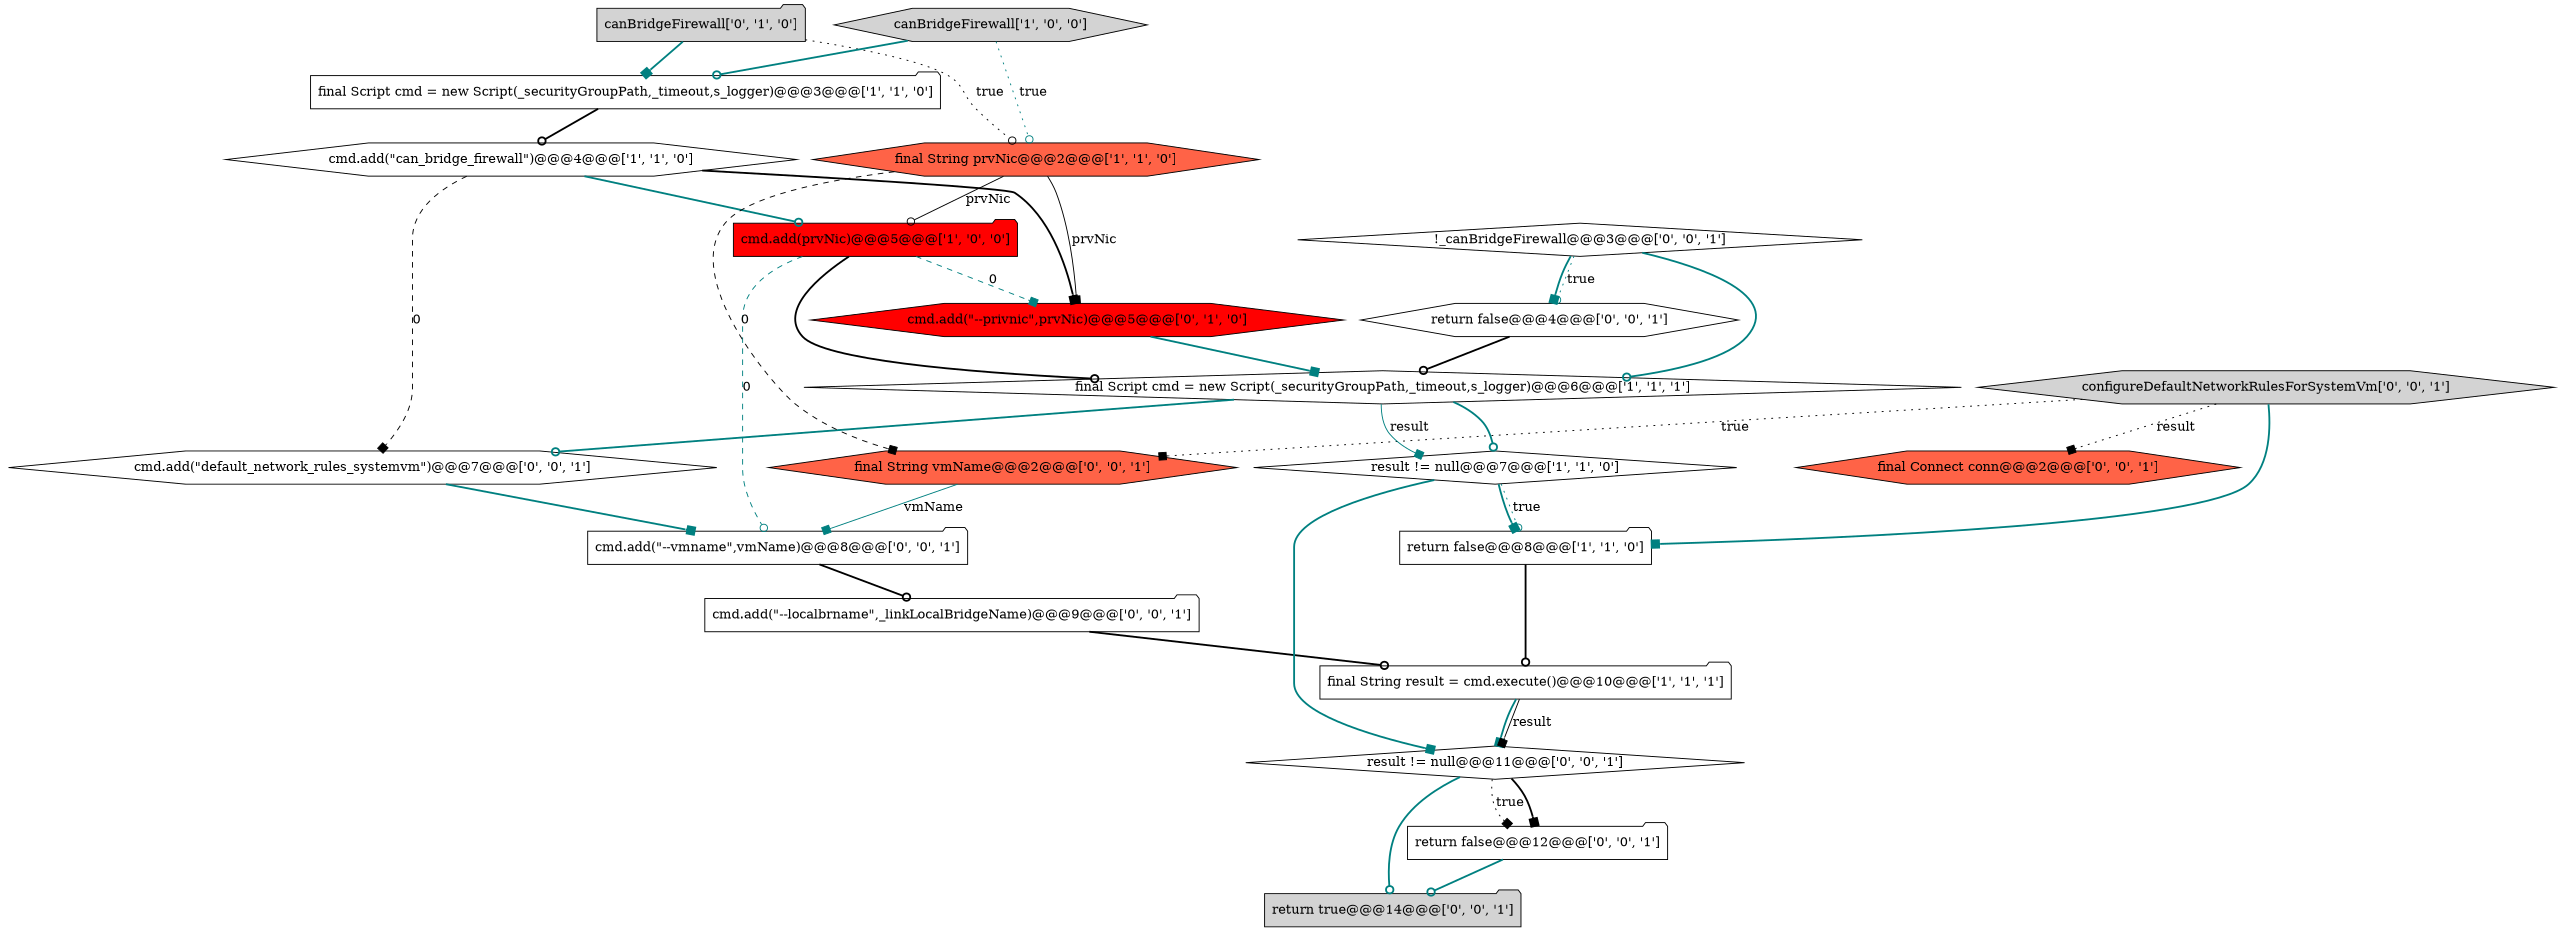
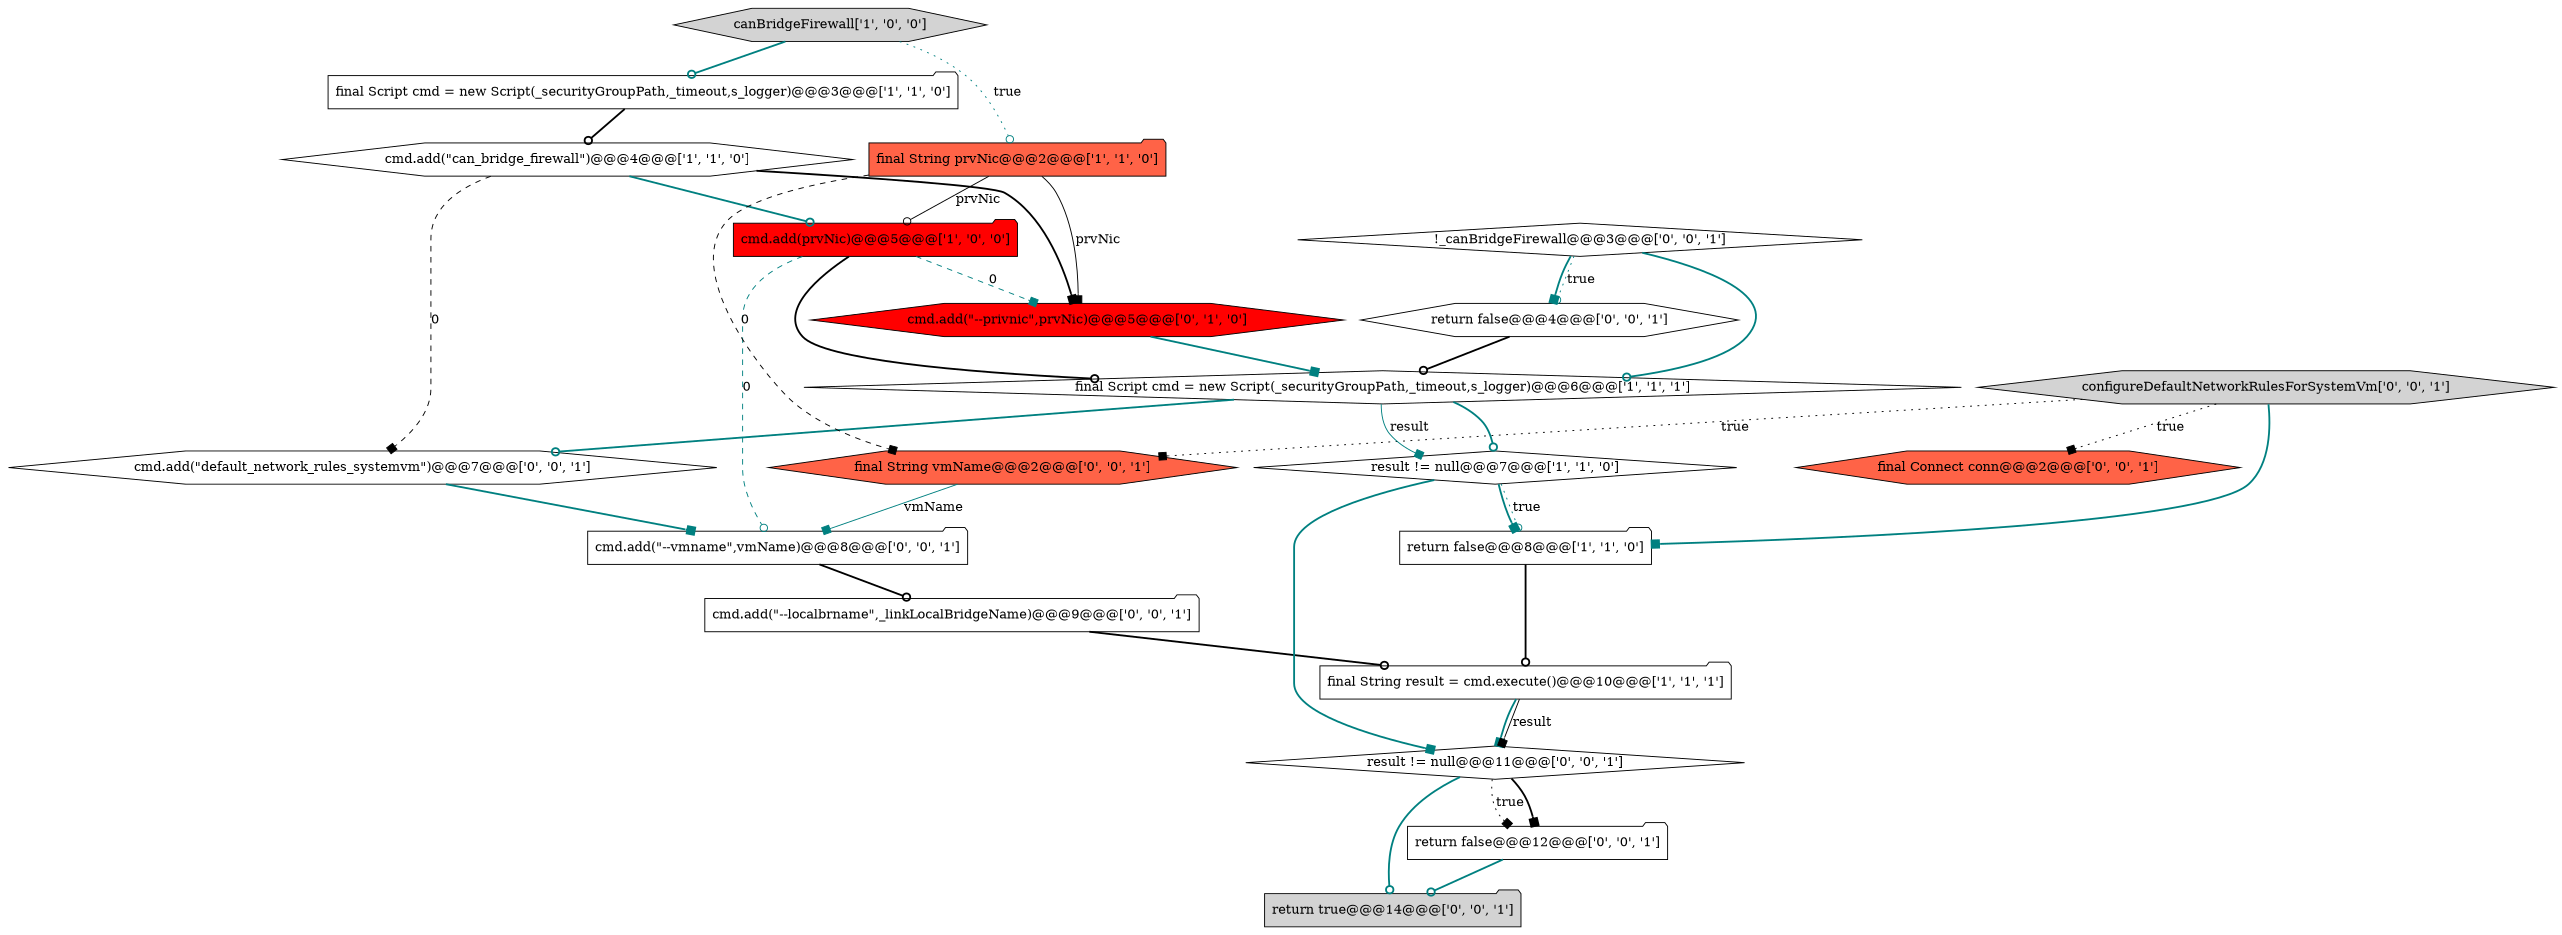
(701, 25) -> none
(1036, 160) -> (1017, 160)
(2176, 427) -> (2171, 427)
